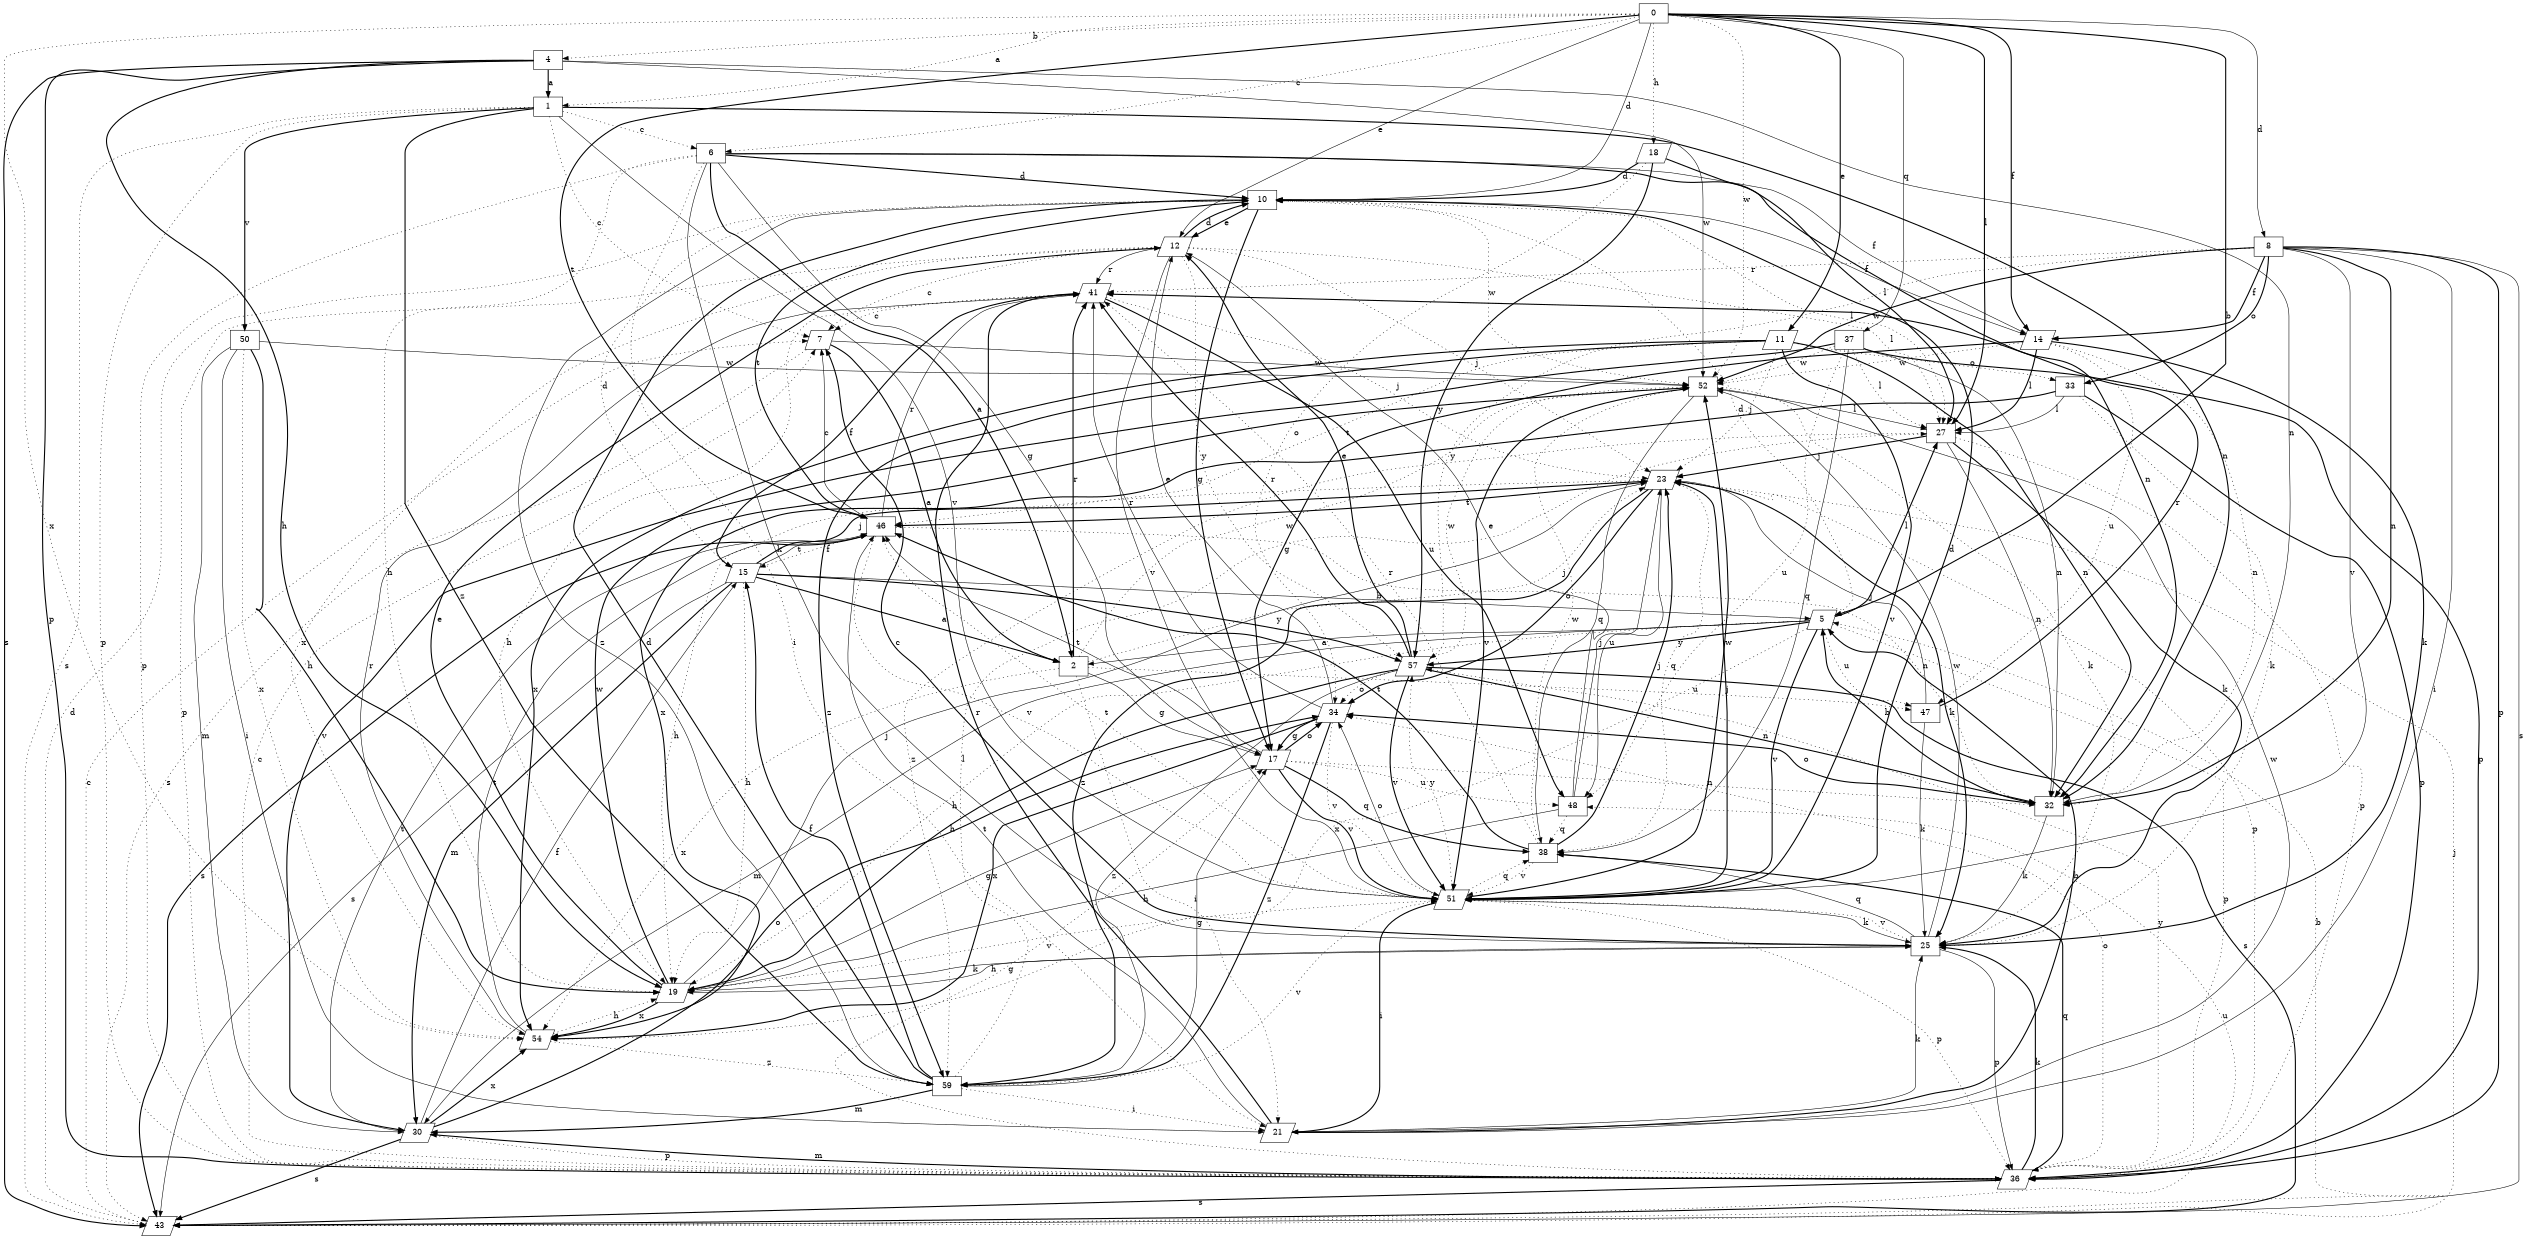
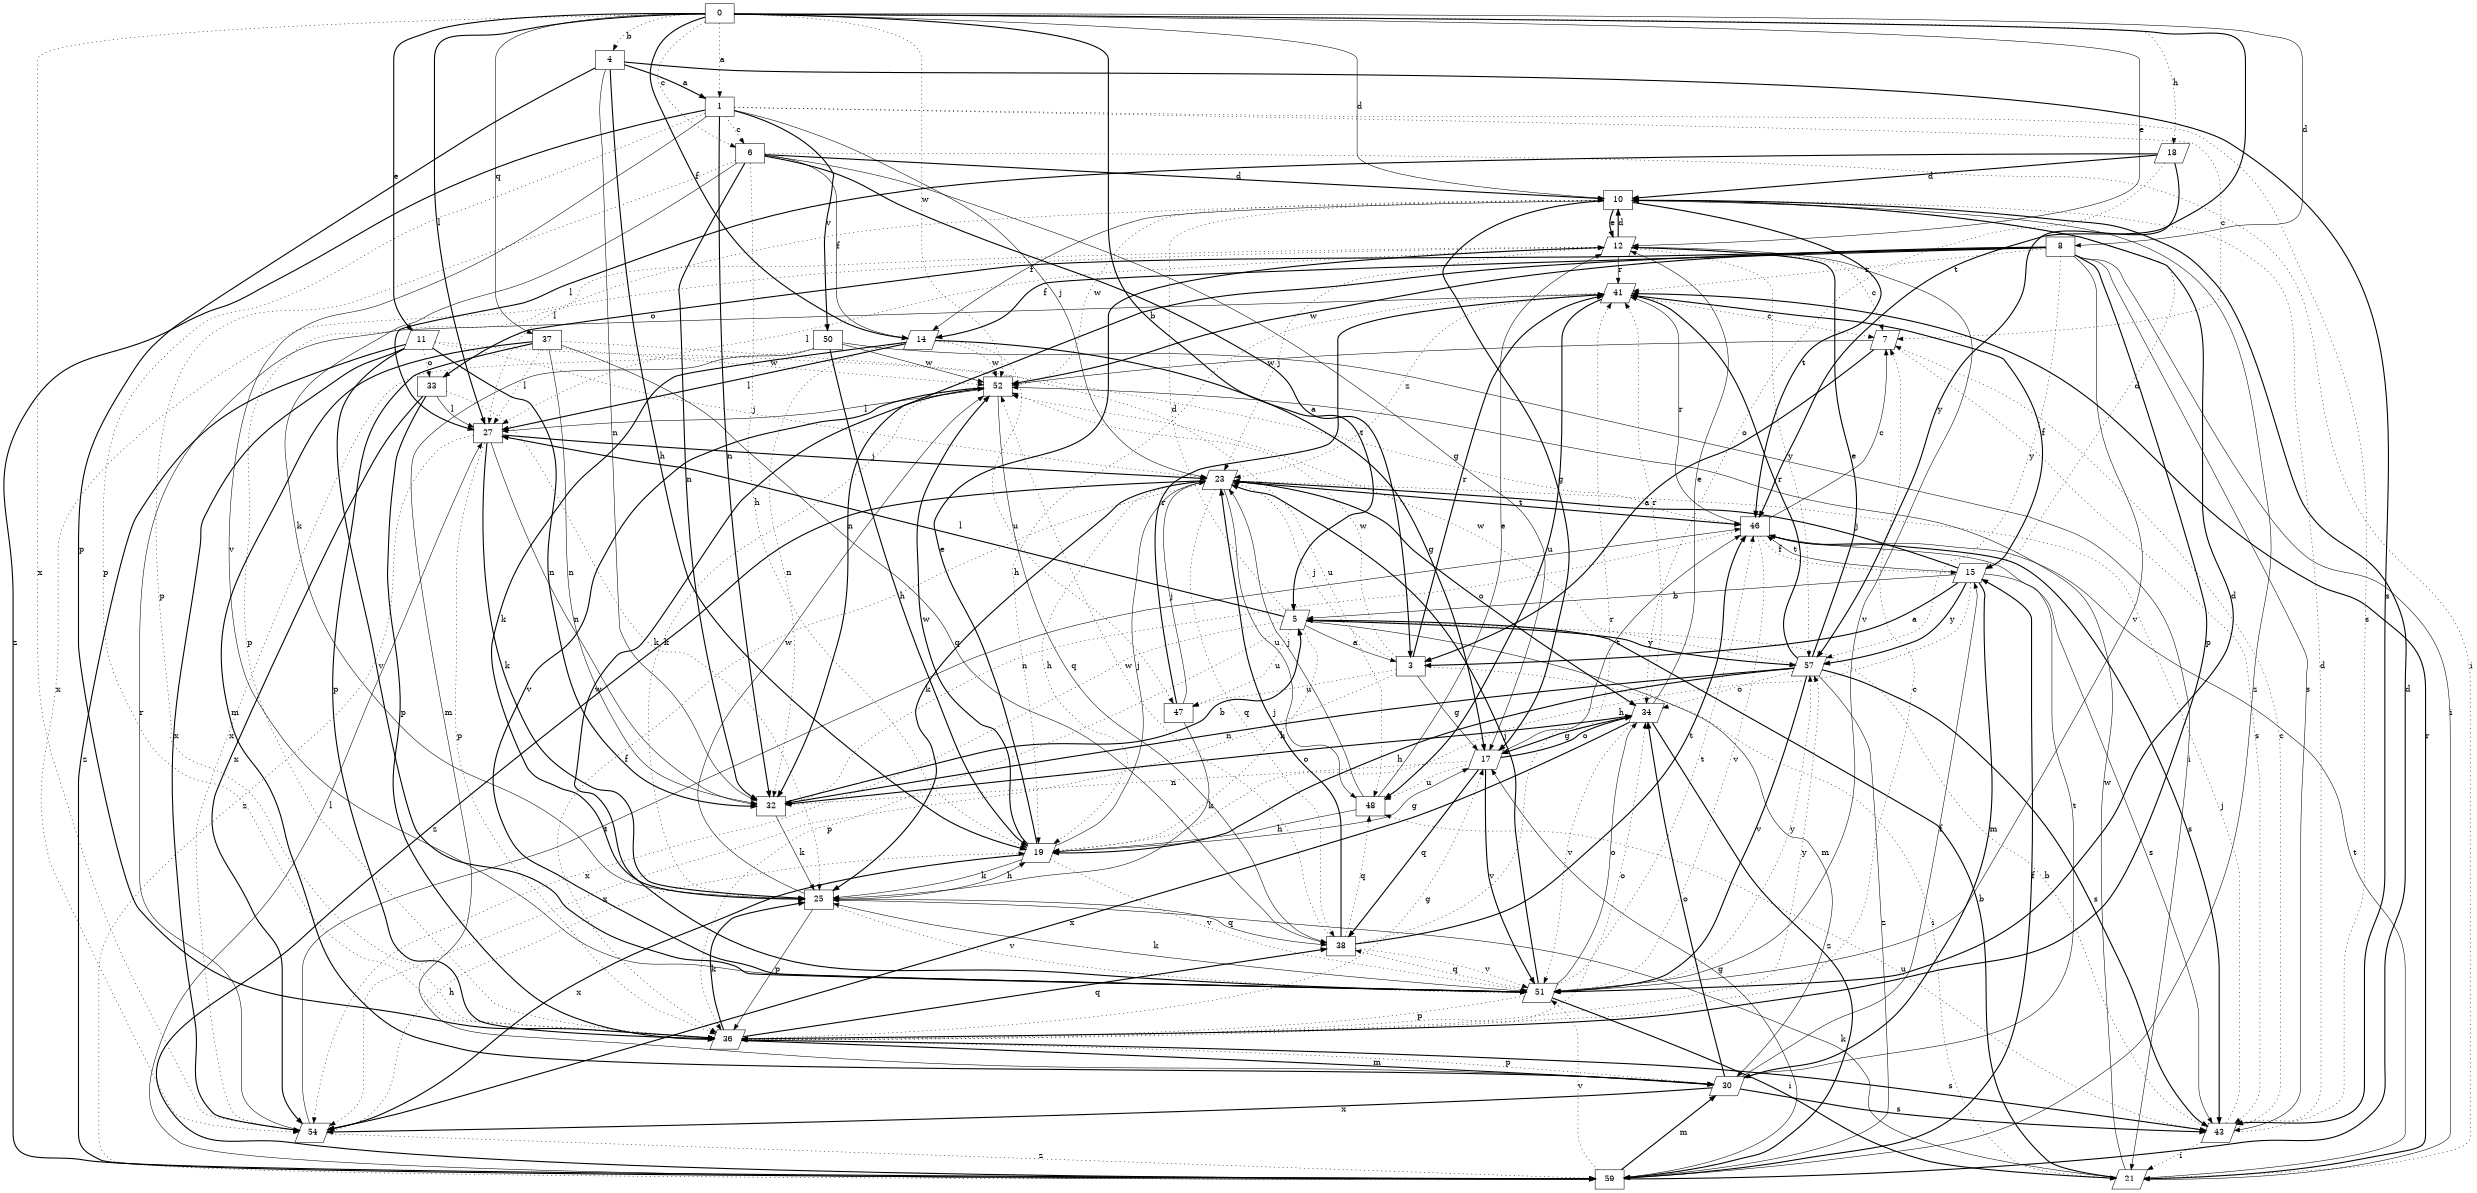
(1239, 98) -> none
none -> (1014, 246)
(1398, 387) -> (1408, 387)
(1148, 543) -> (1655, 524)
(1227, 571) -> (490, 1168)
(1074, 666) -> (1411, 666)
(324, 736) -> (235, 713)
(1559, 827) -> (1360, 880)
(2255, 830) -> (626, 760)
(1730, 881) -> none
(1155, 907) -> none
(1110, 1109) -> (2177, 1155)
